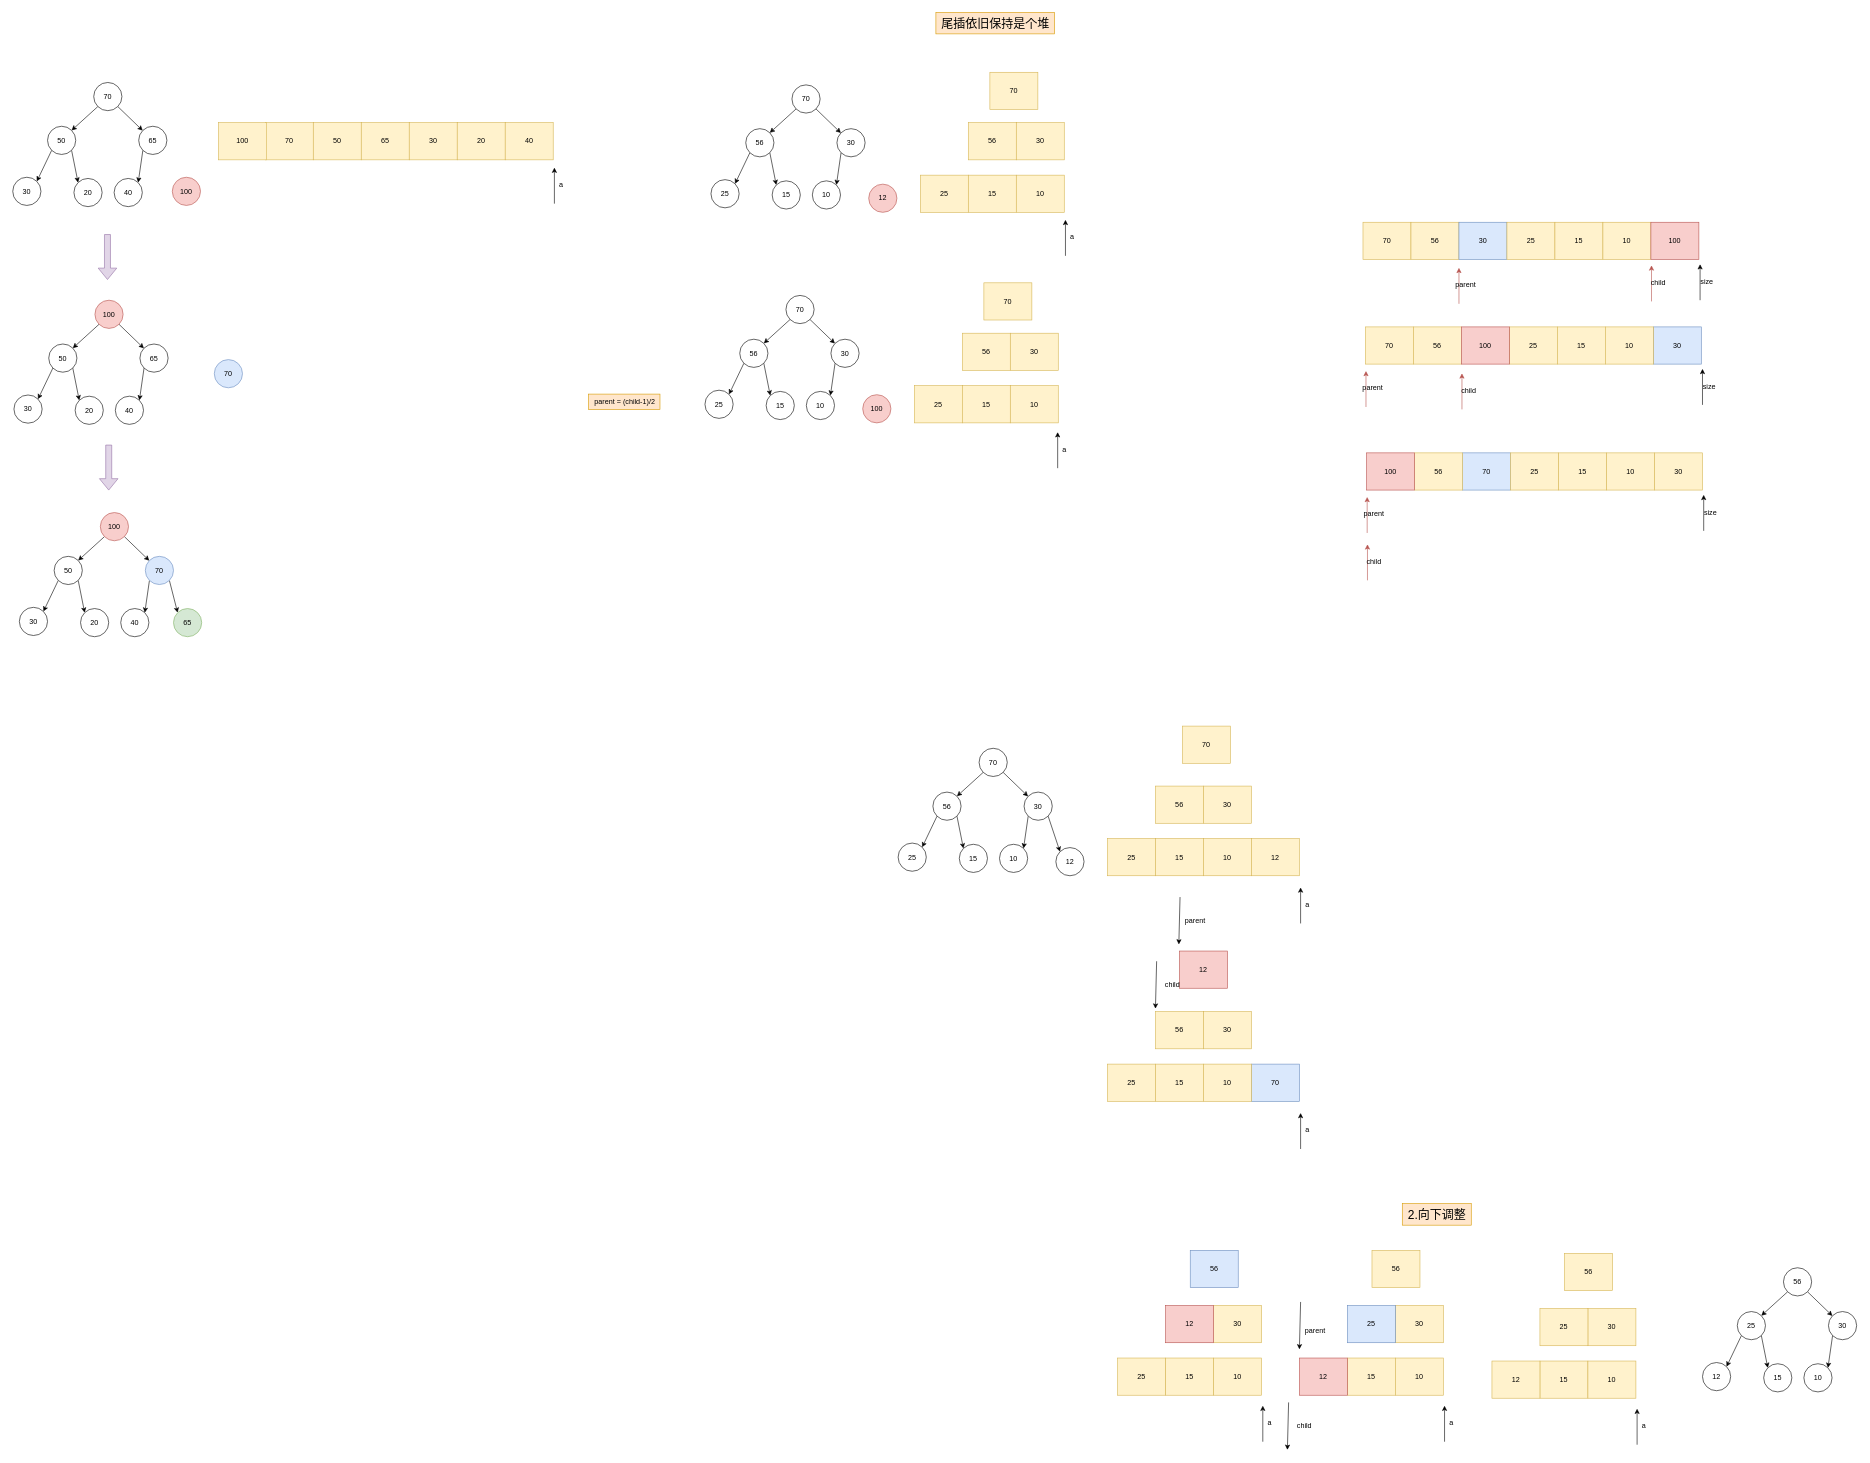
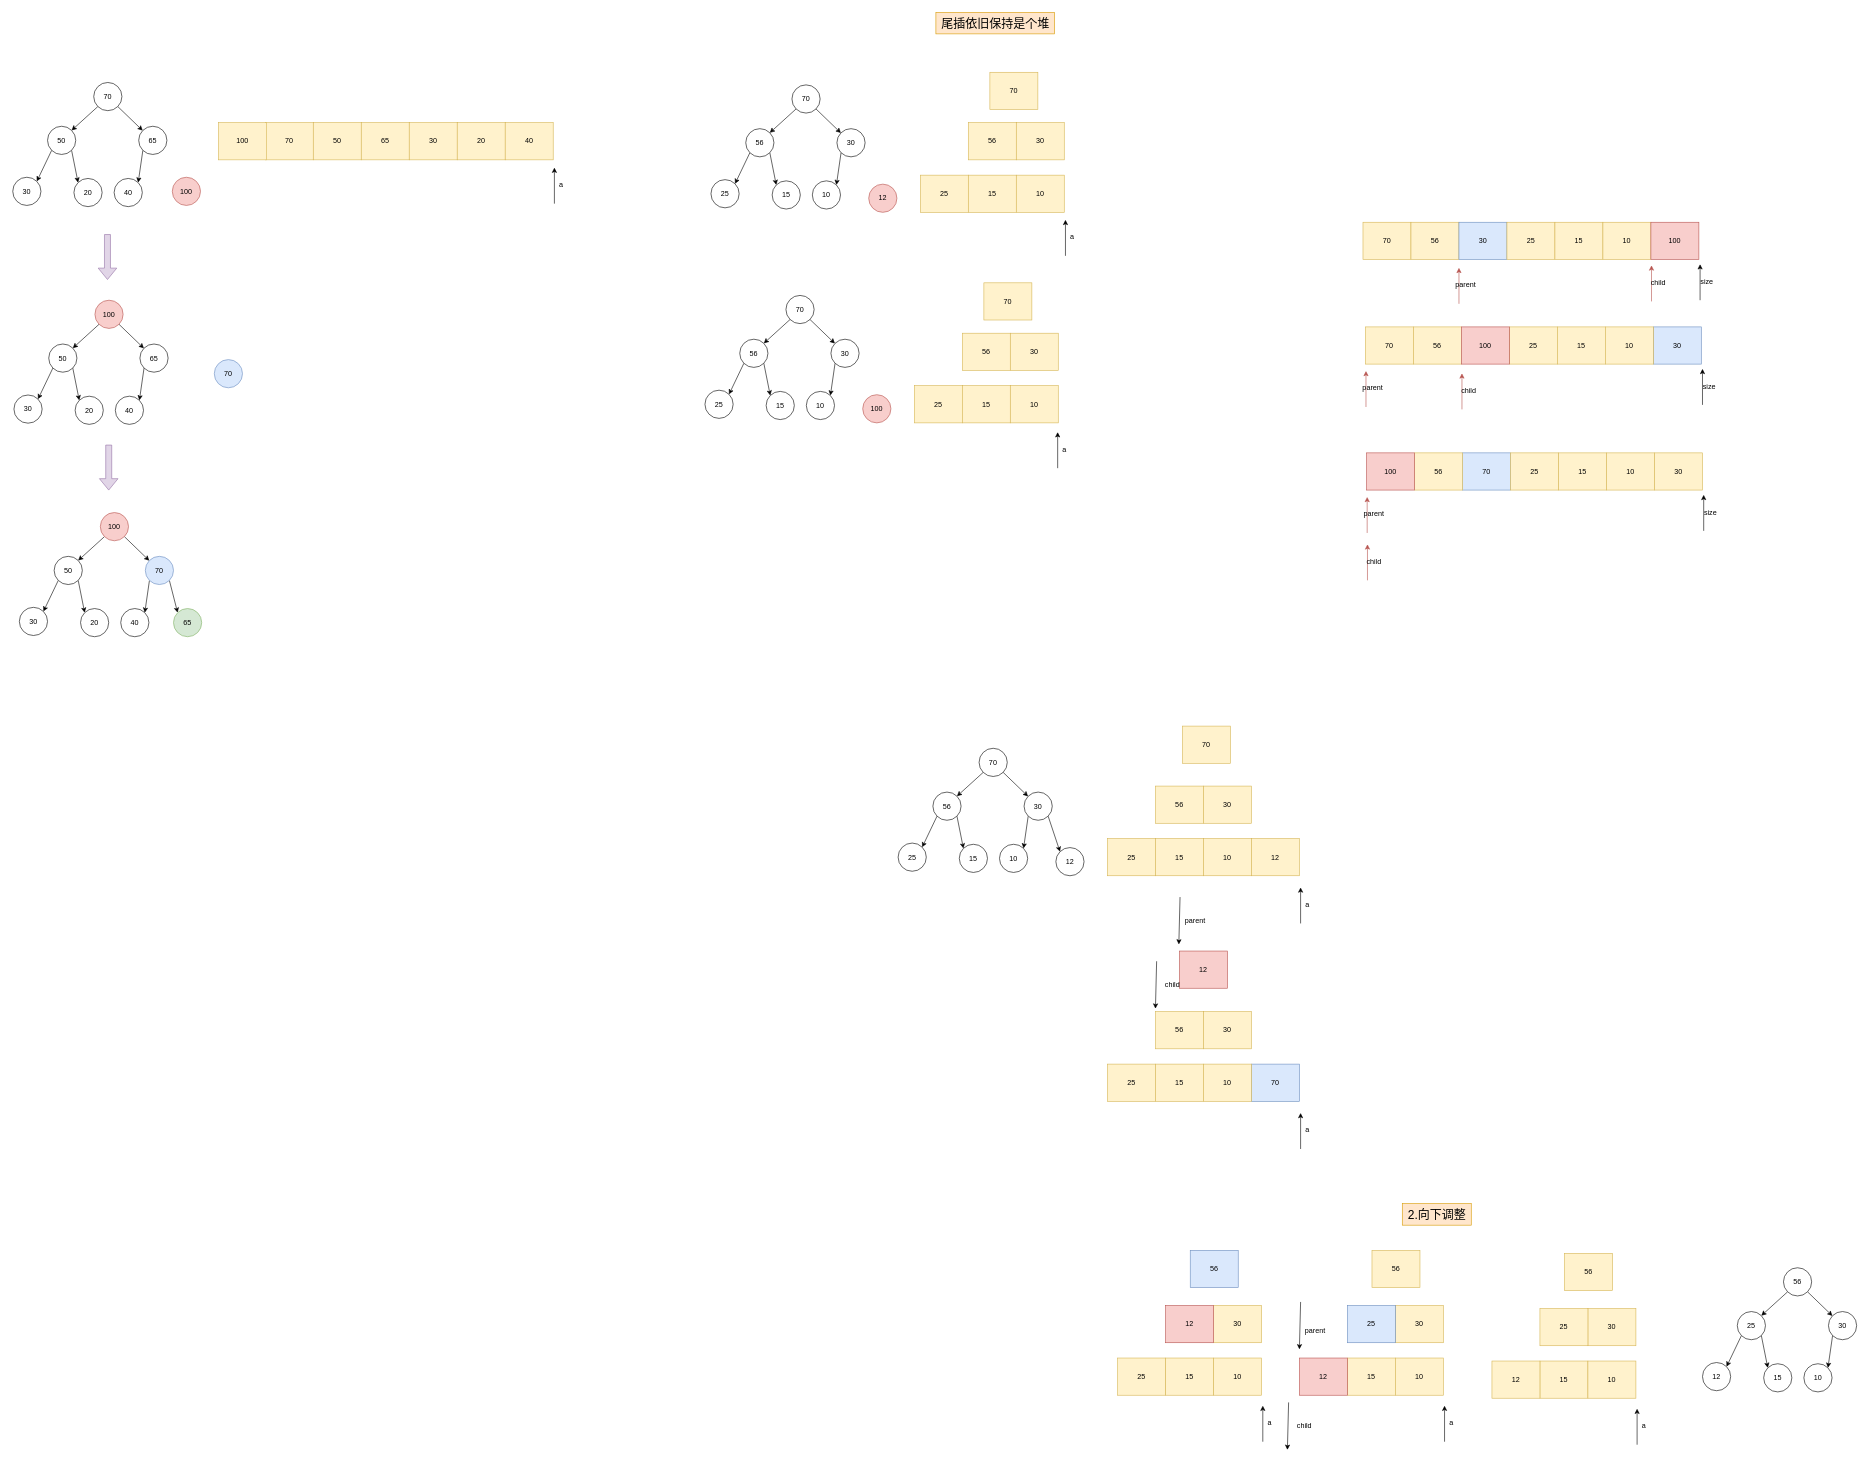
(624, 402) -> none
